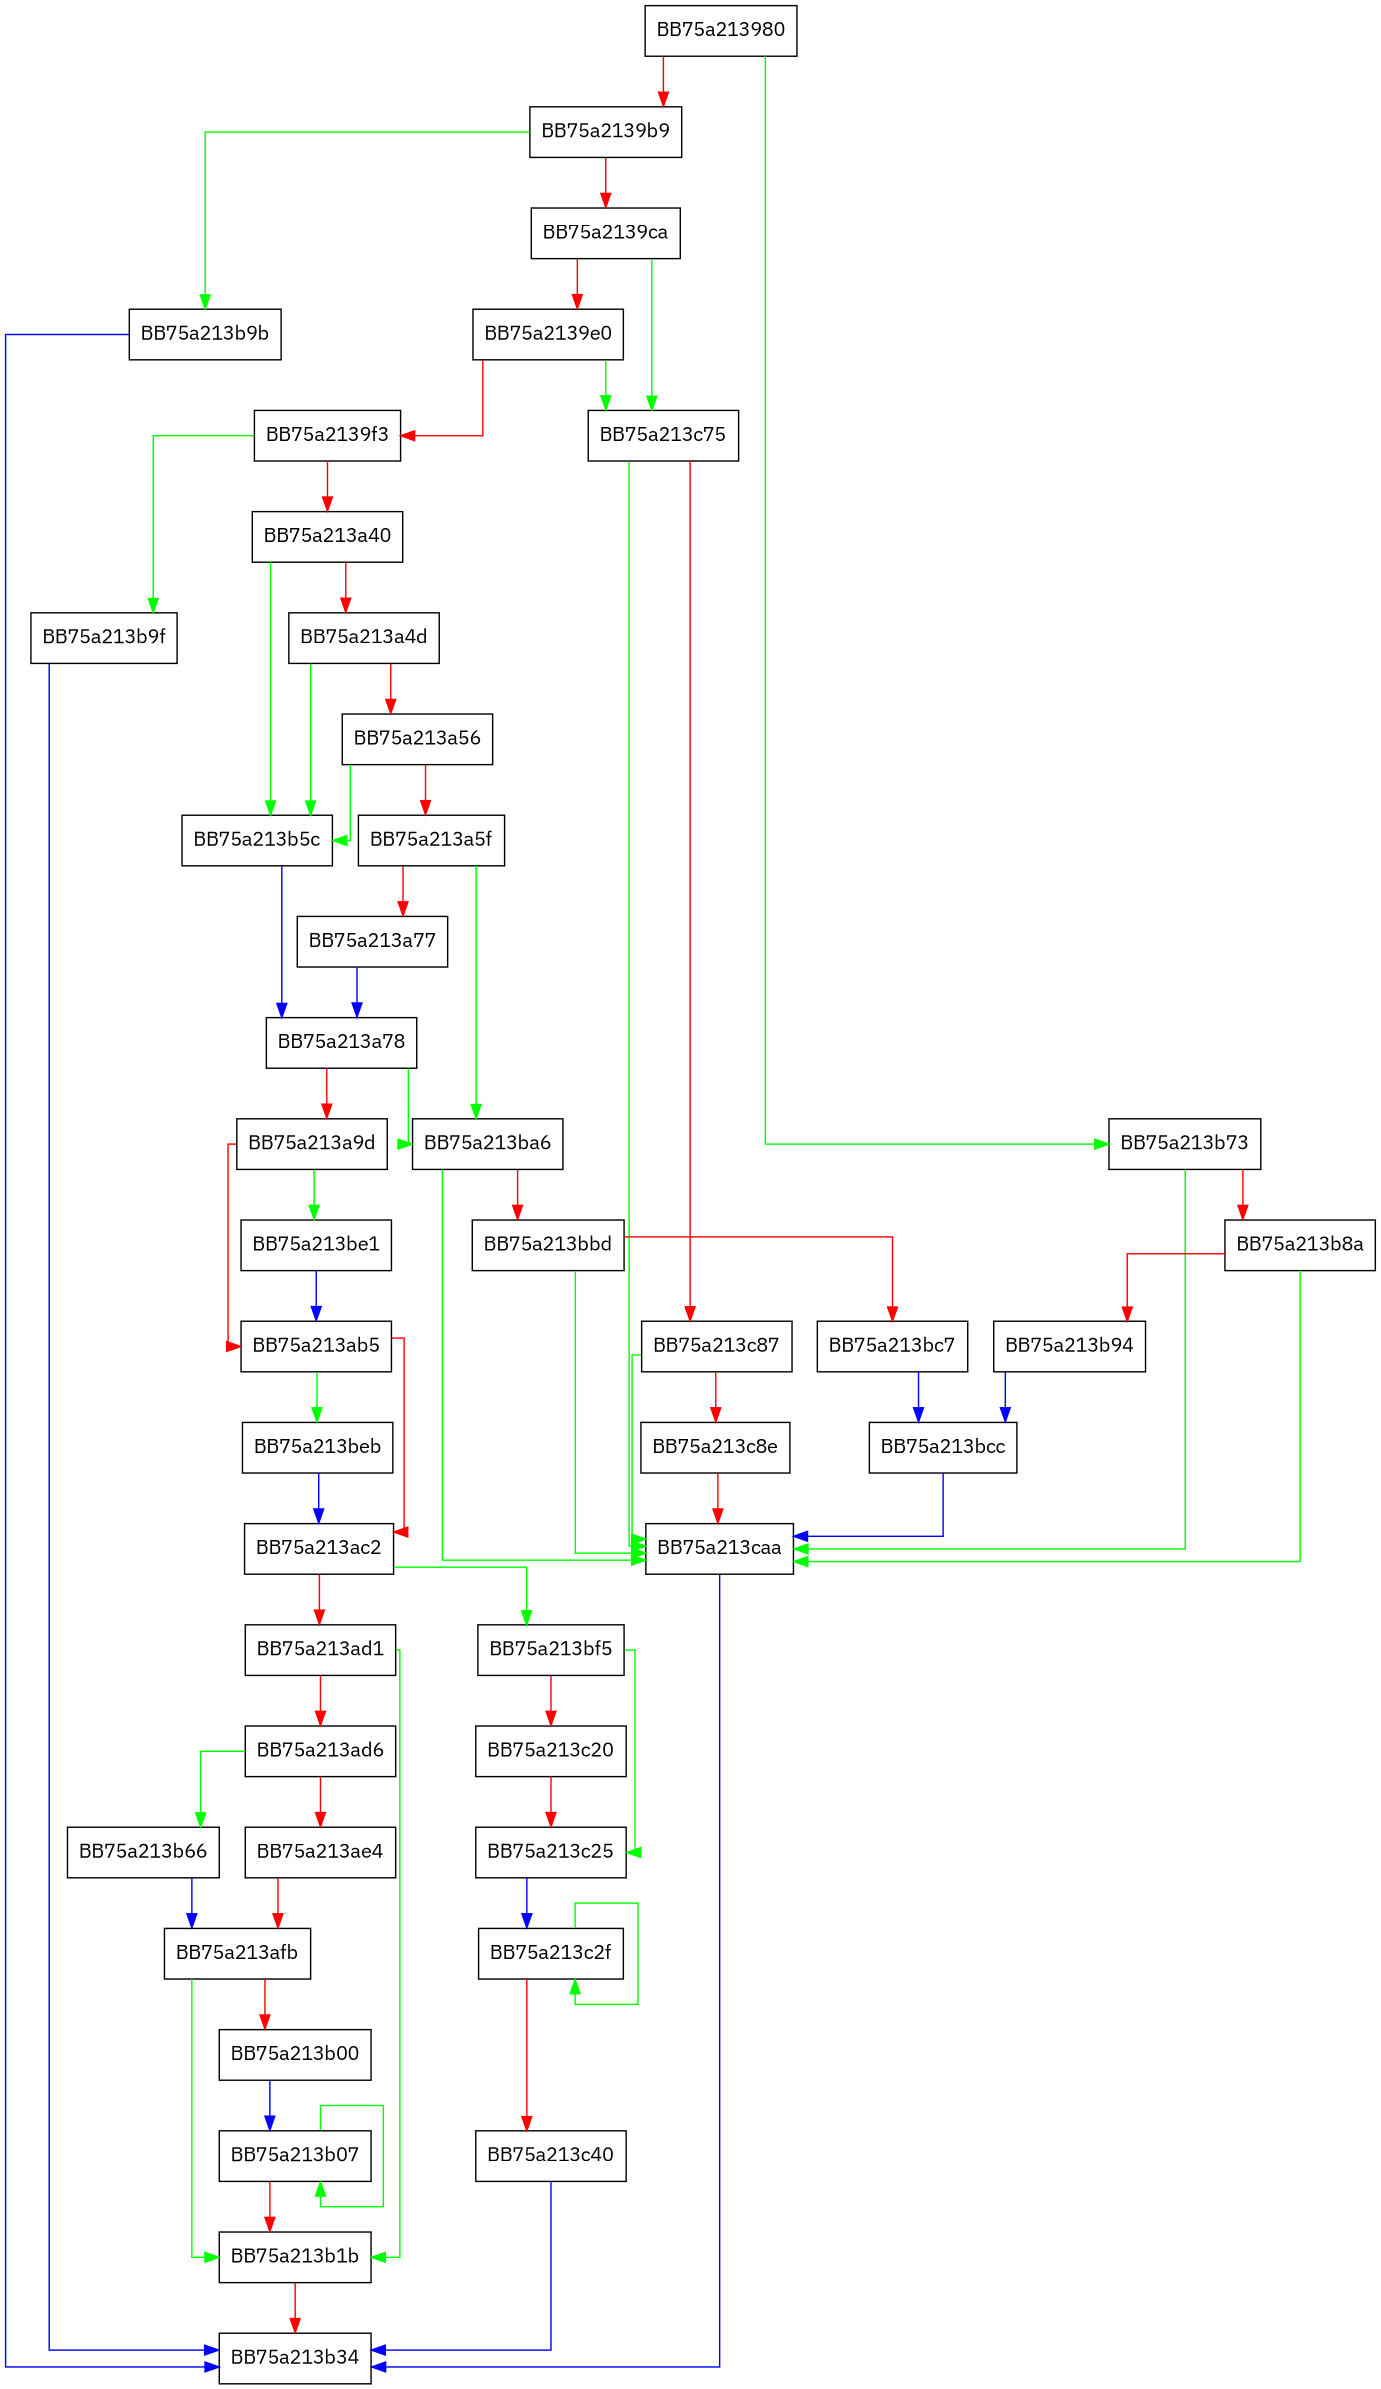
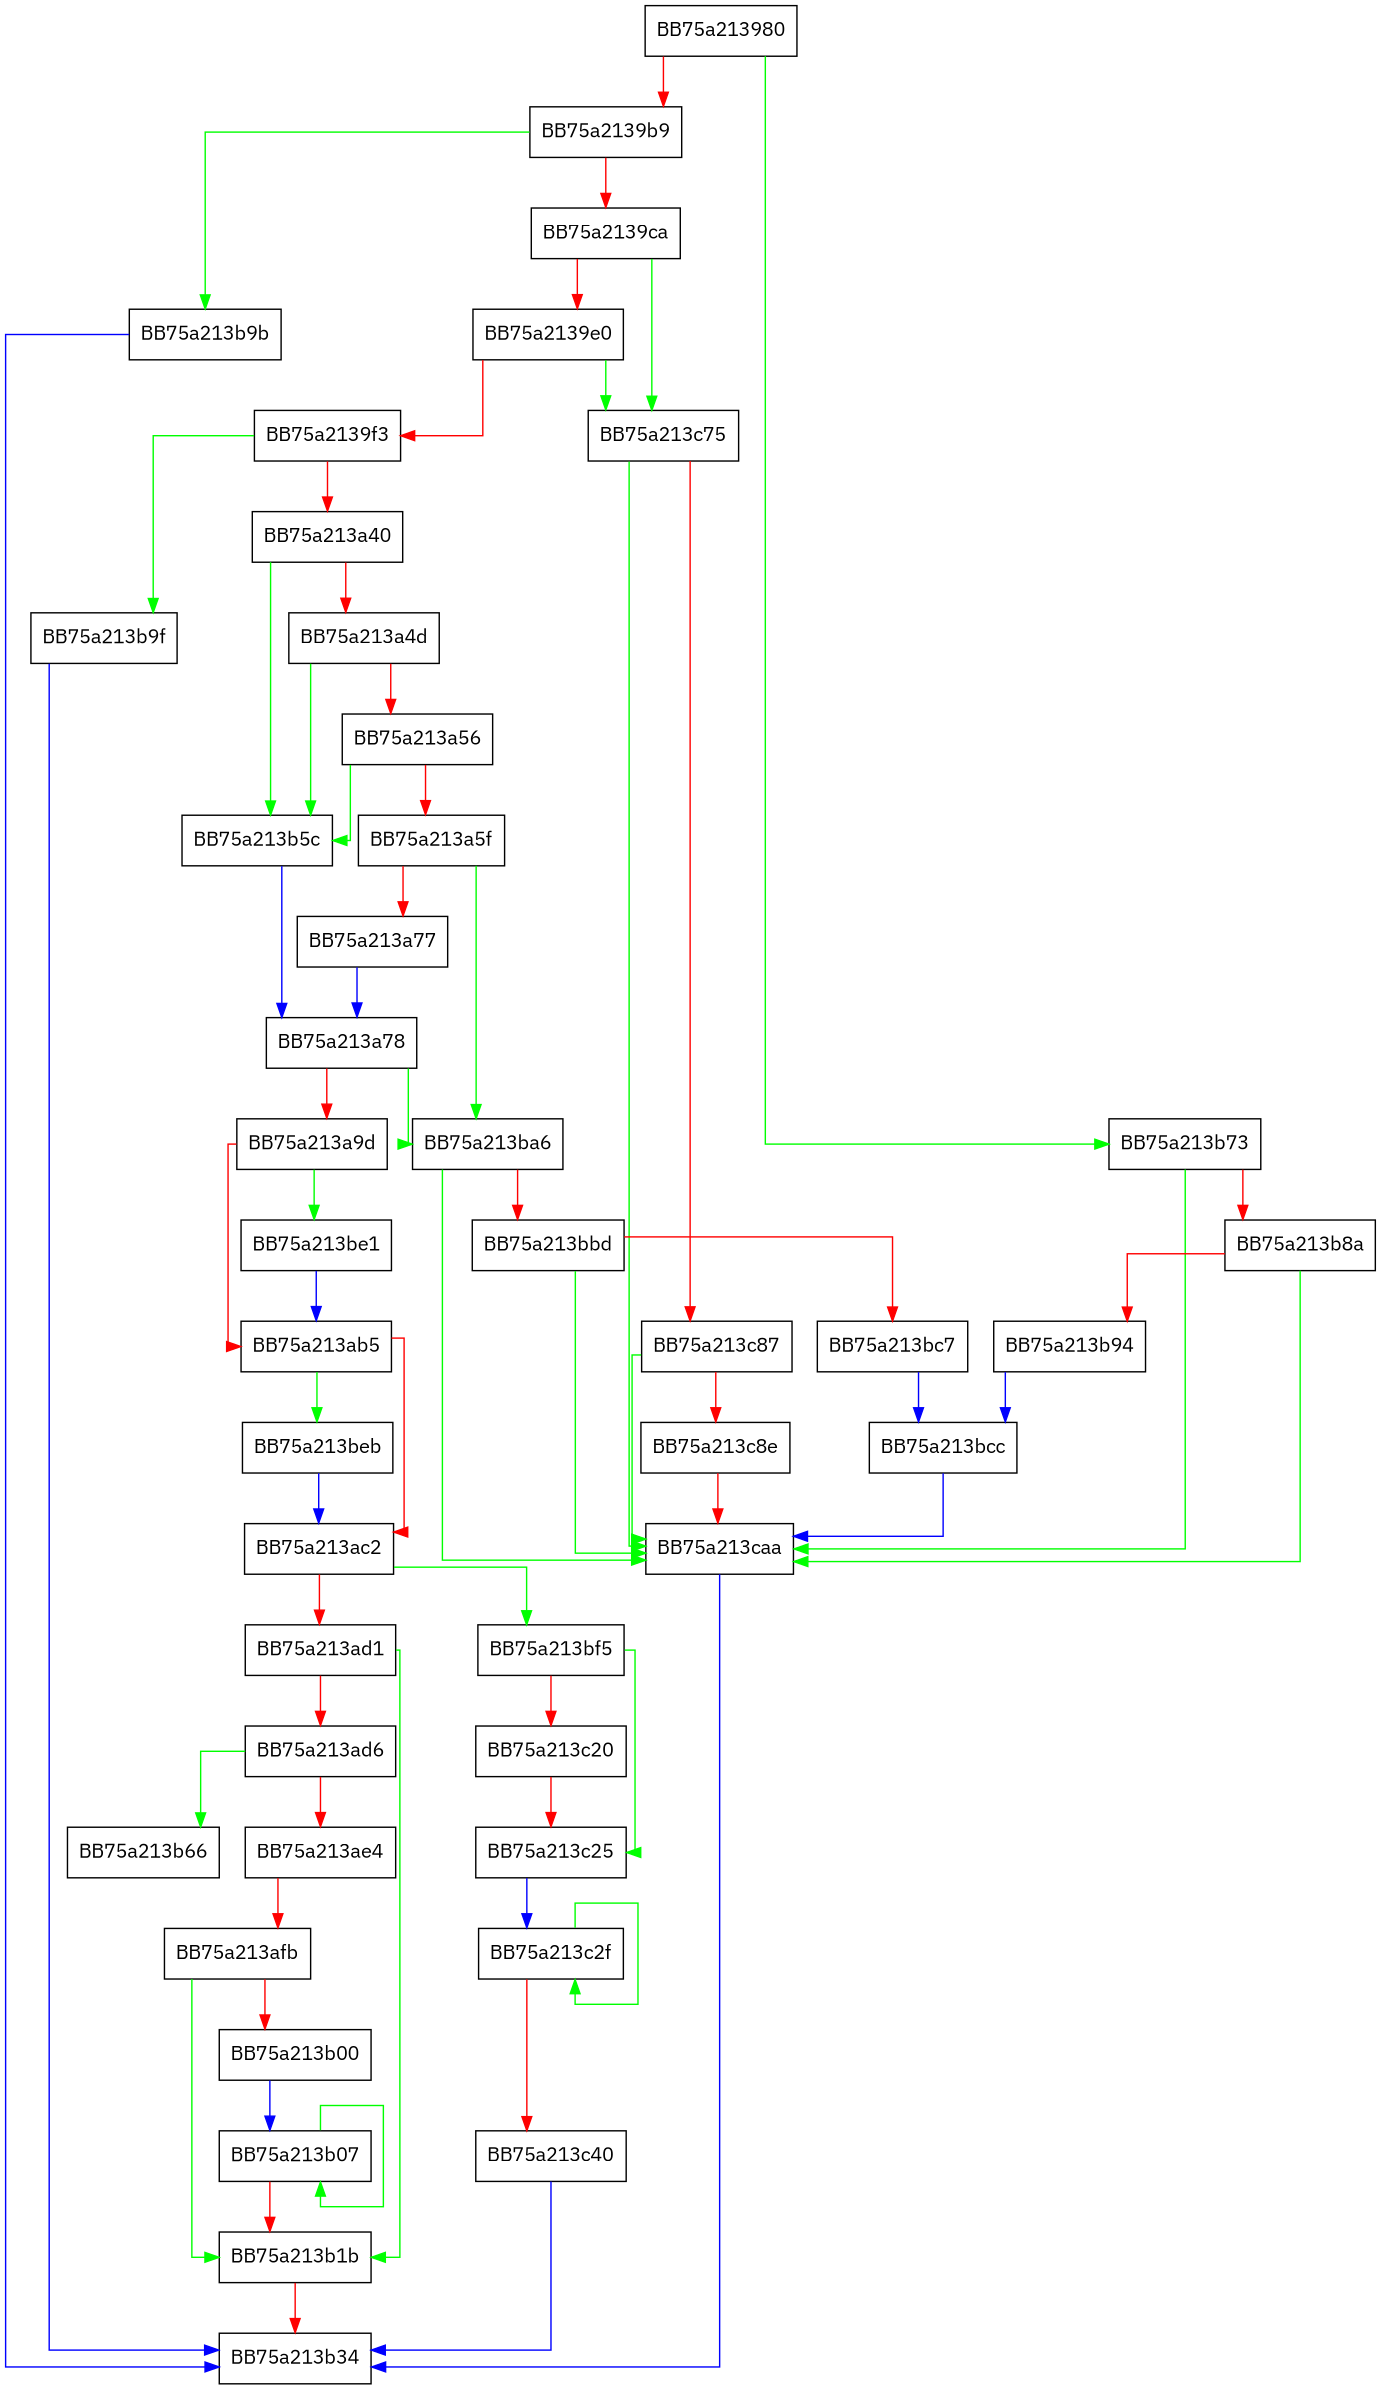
(192, 1896) -> none
